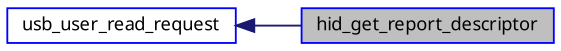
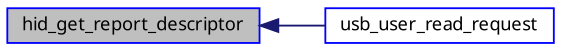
(278, 26) -> (302, 26)
